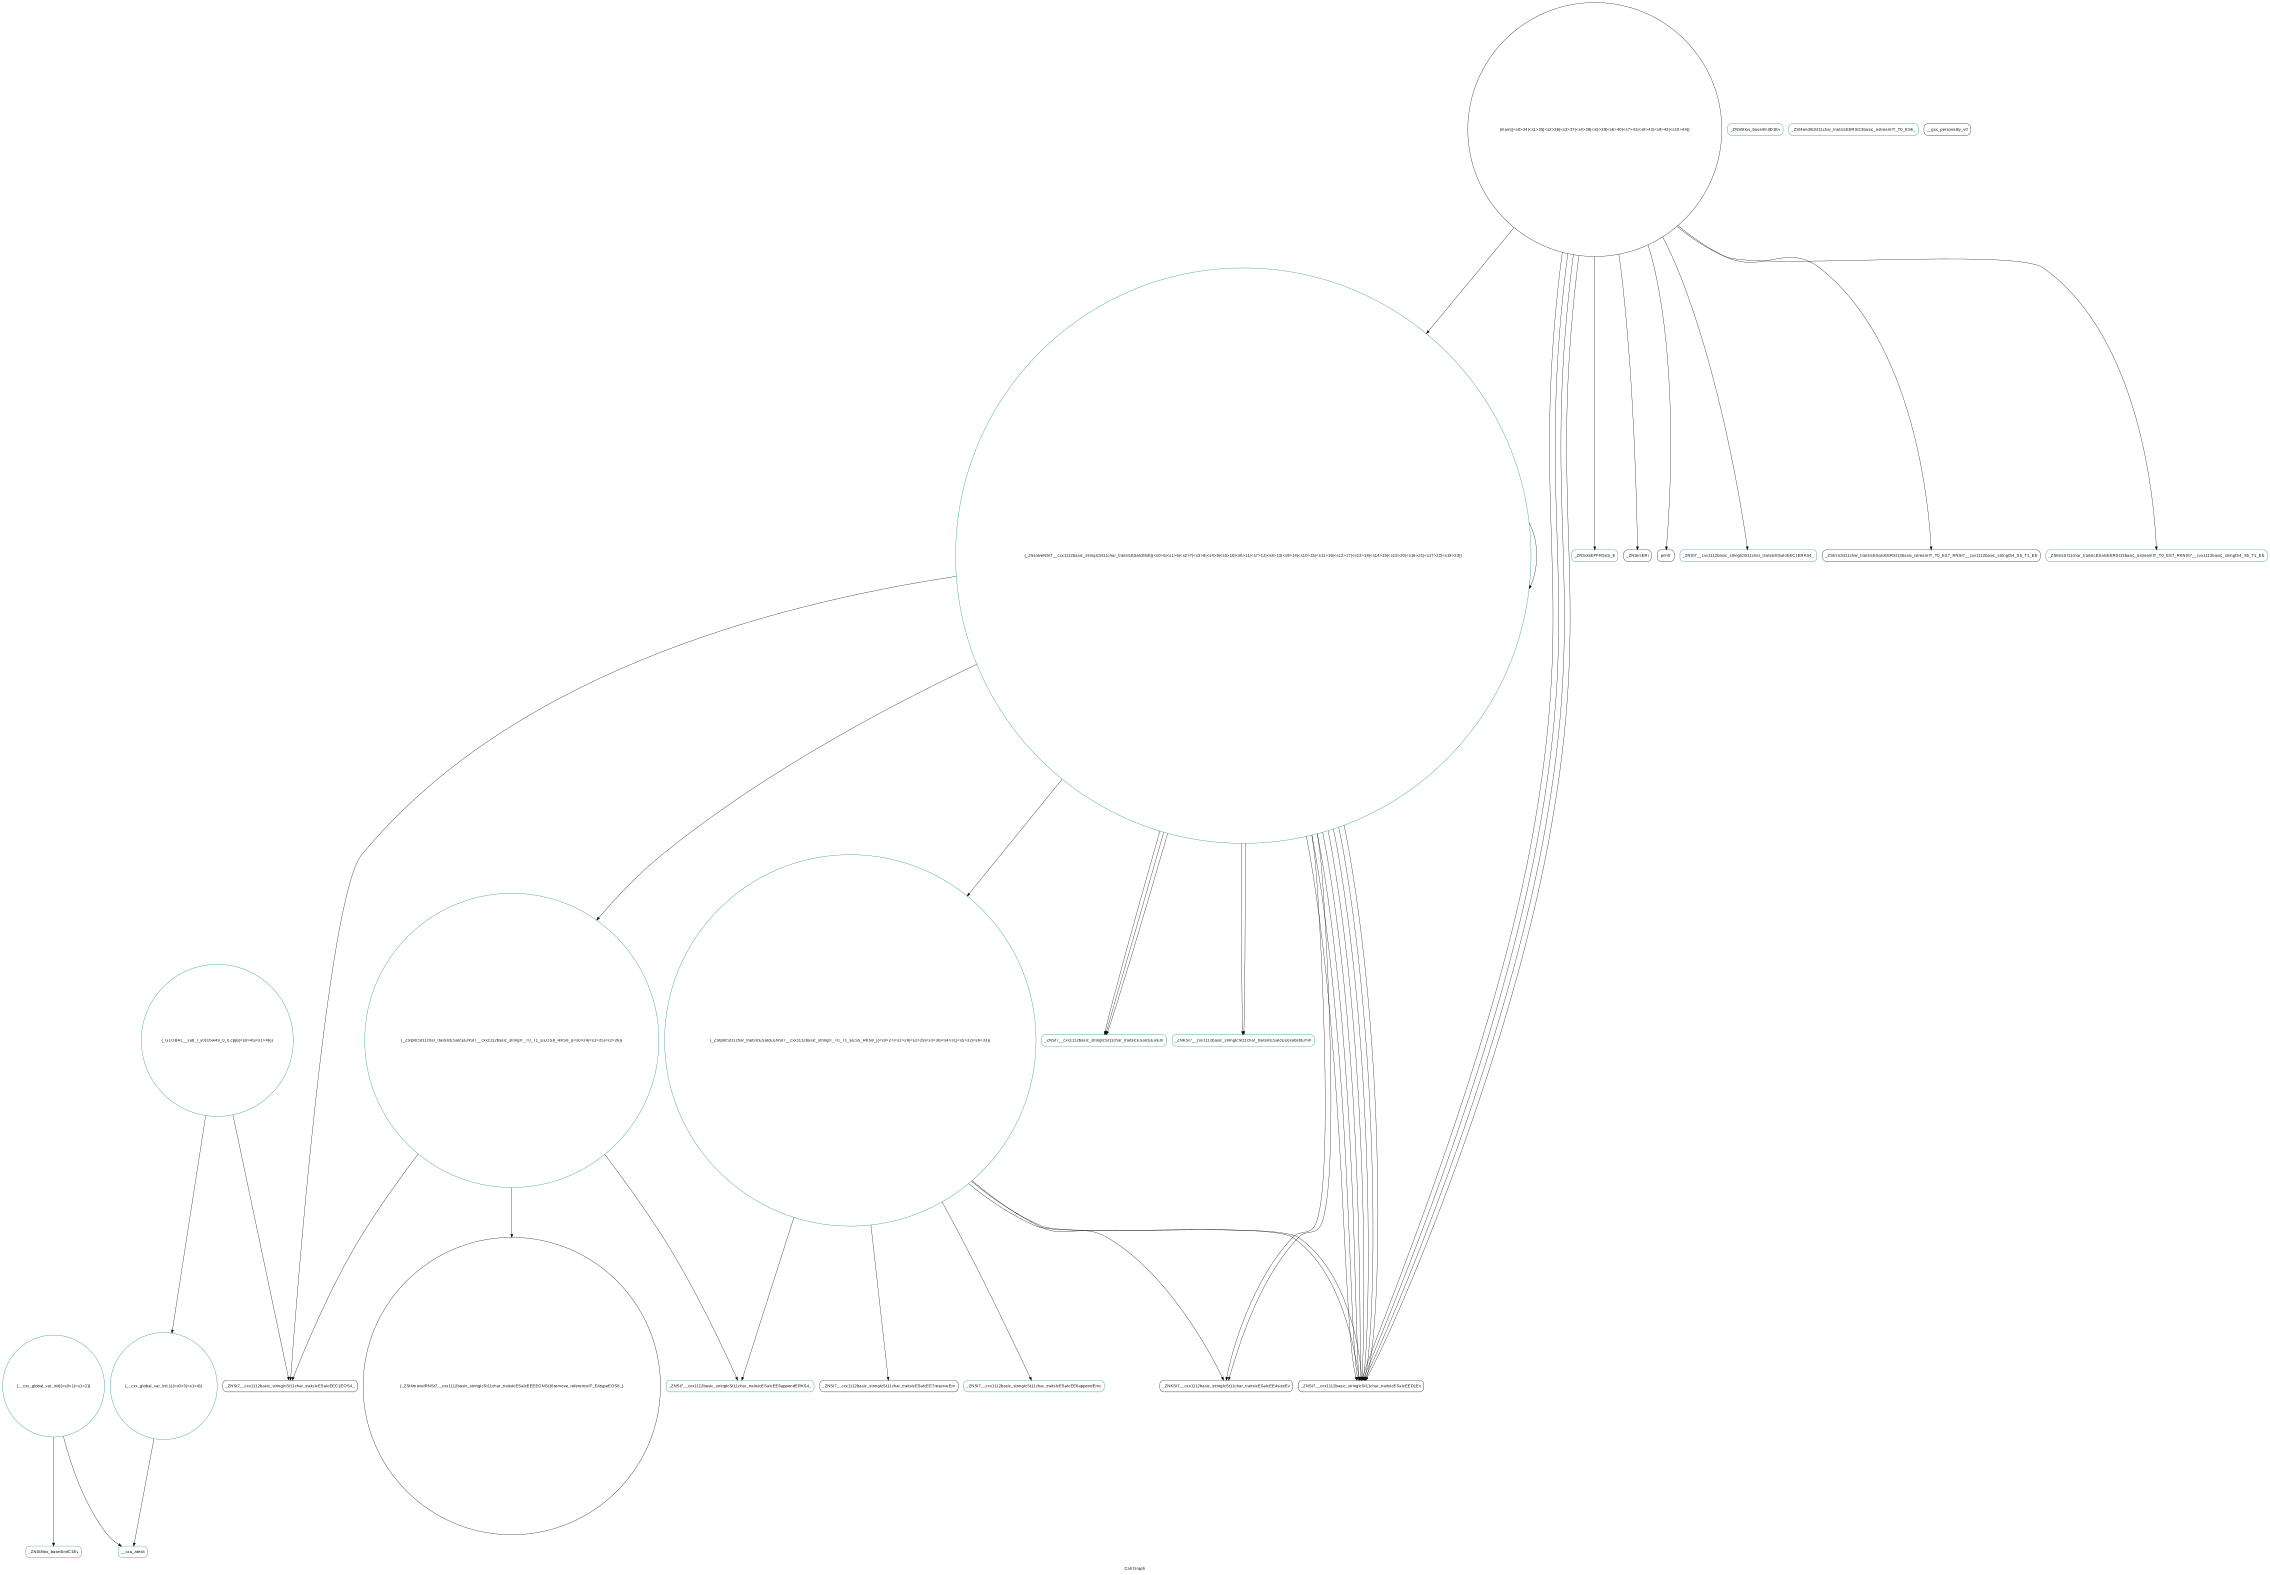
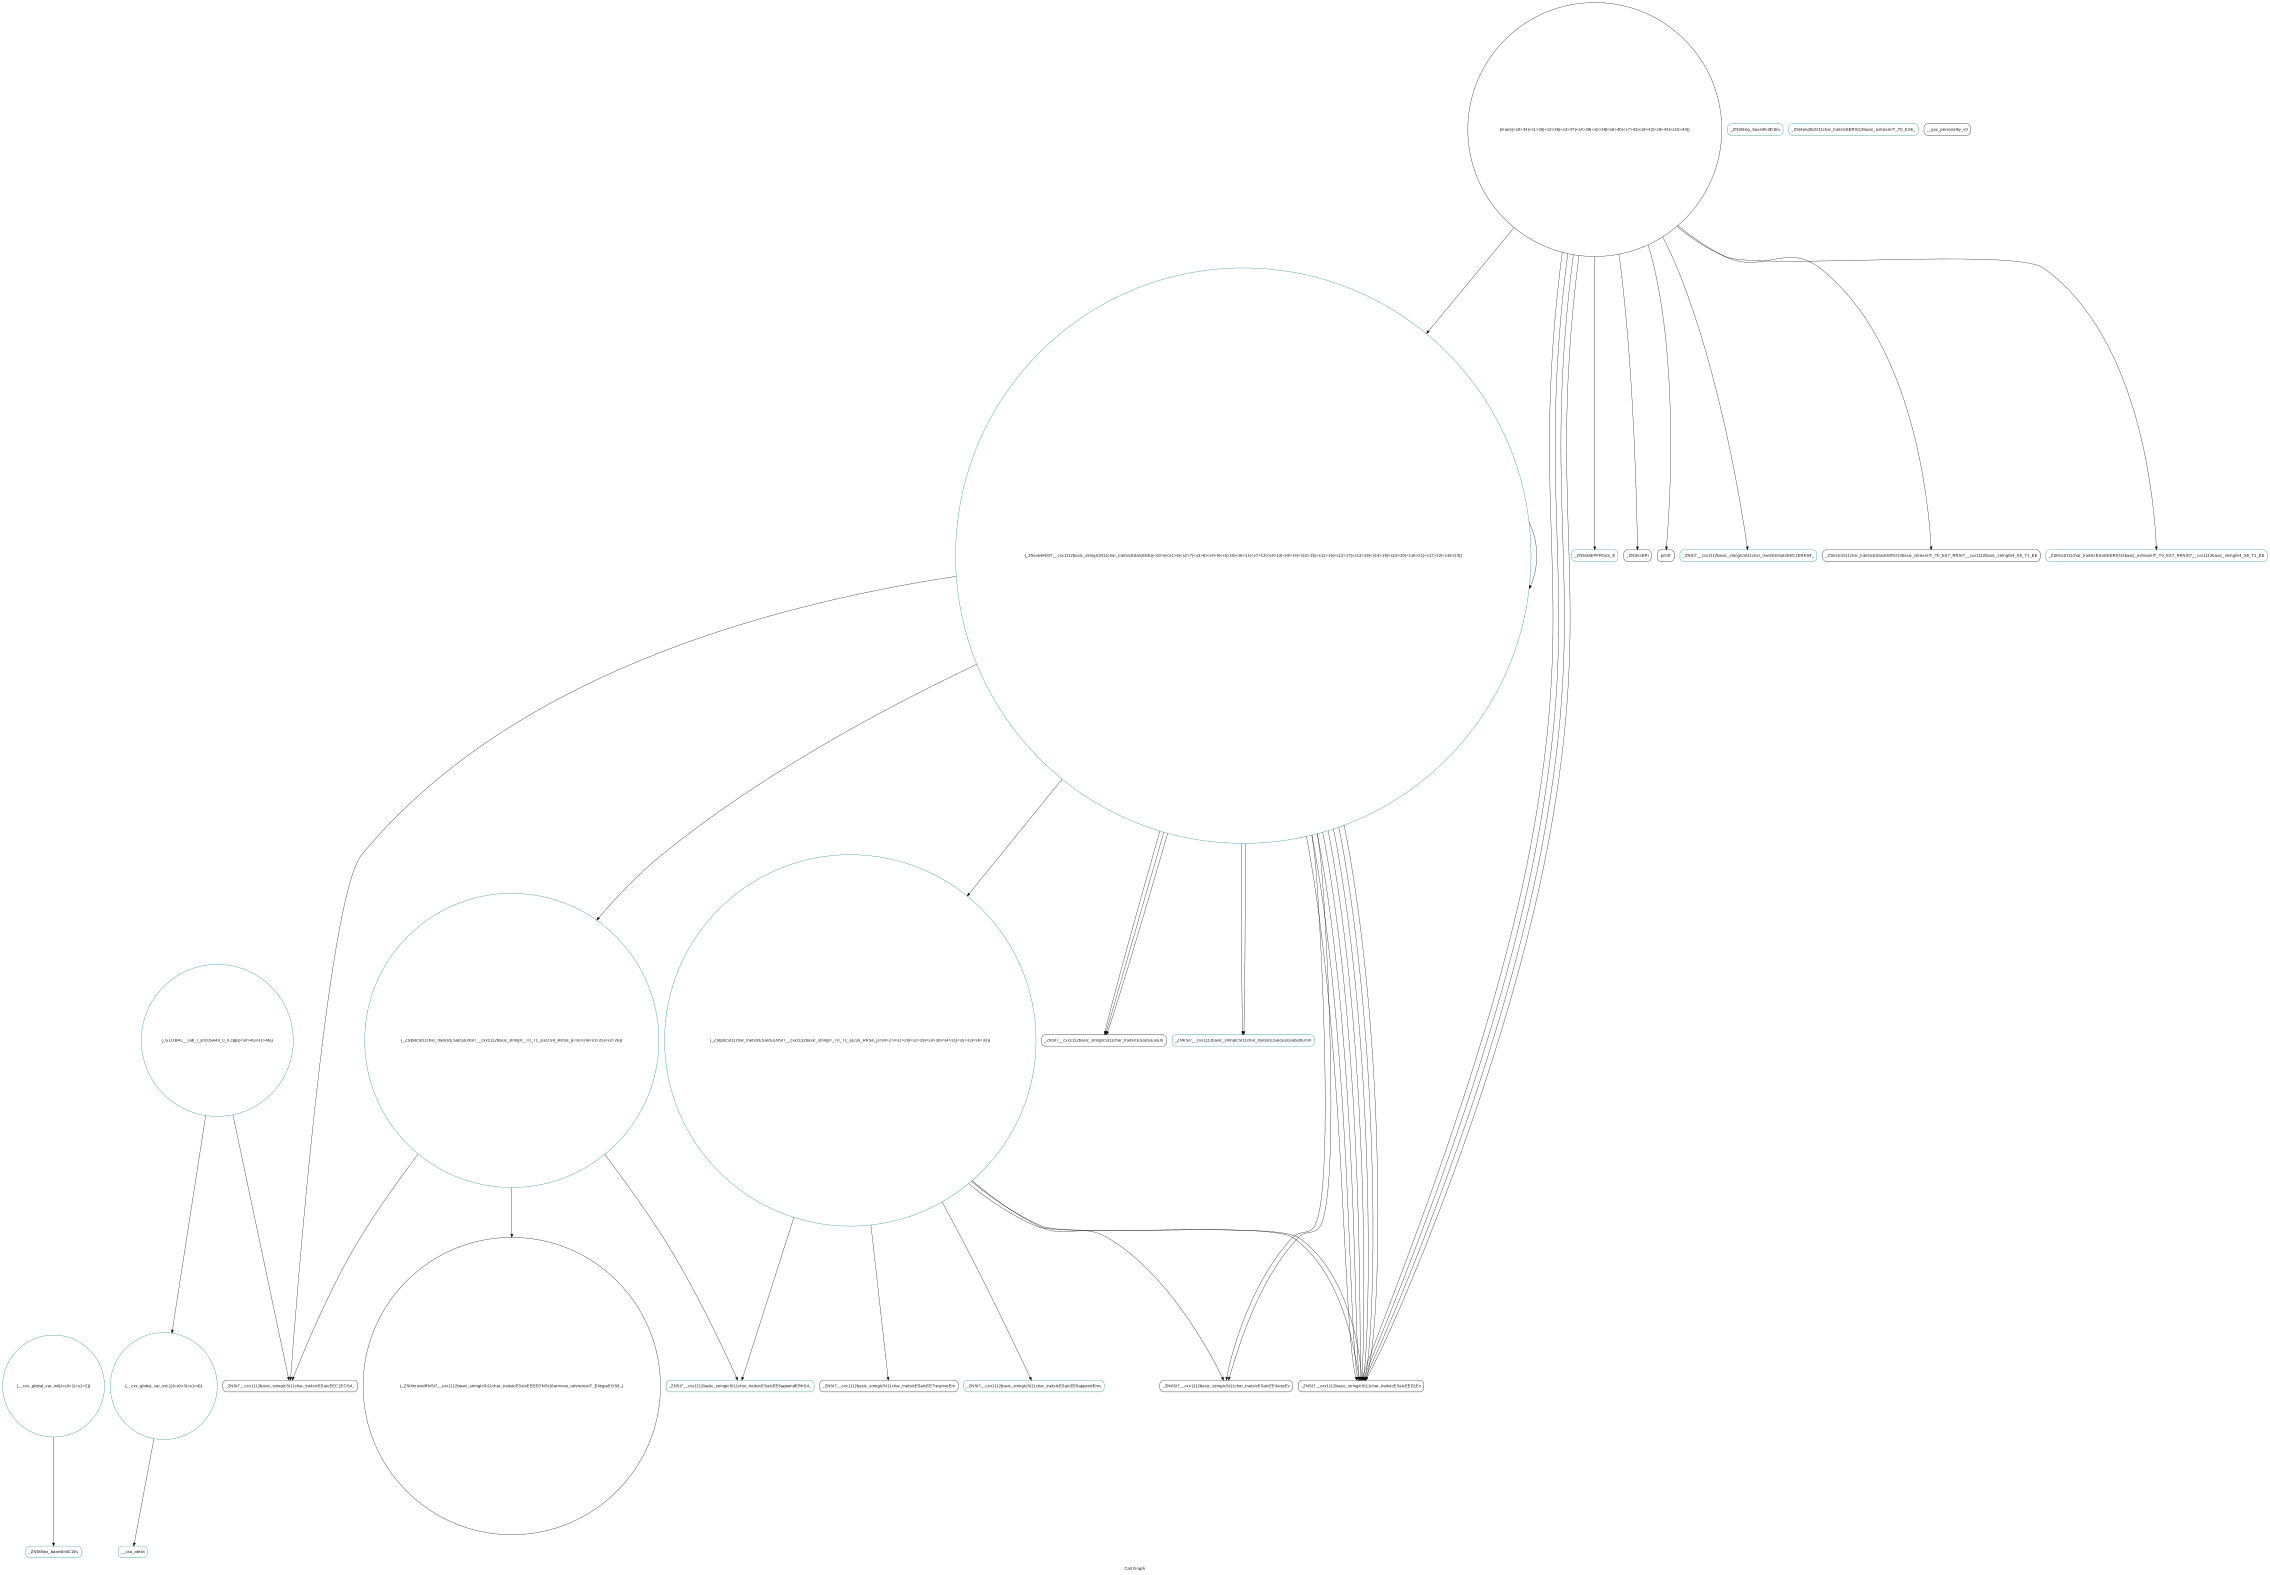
(1104, 1040) -> (1104, 1040)
(84, 1495) -> none
